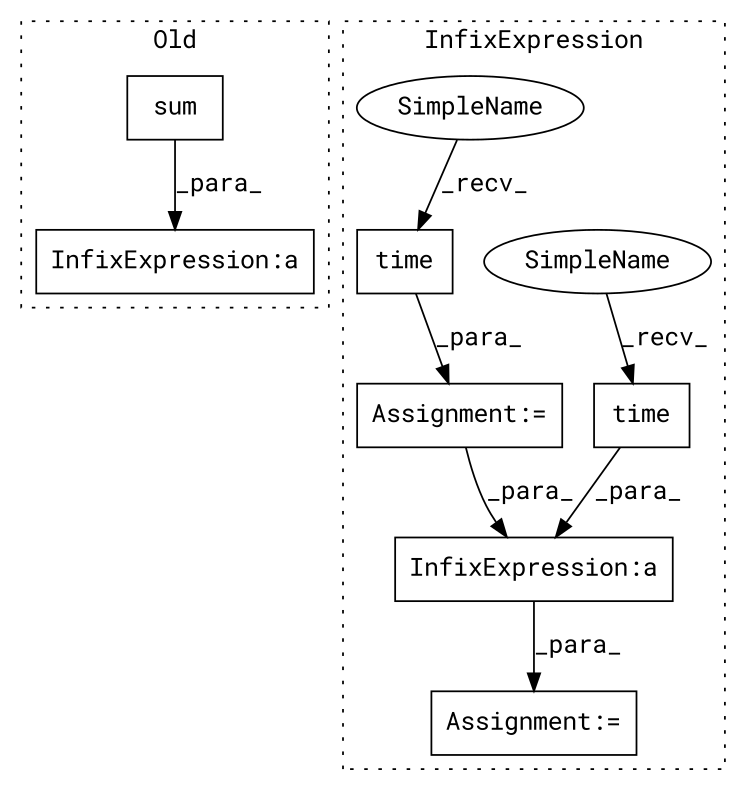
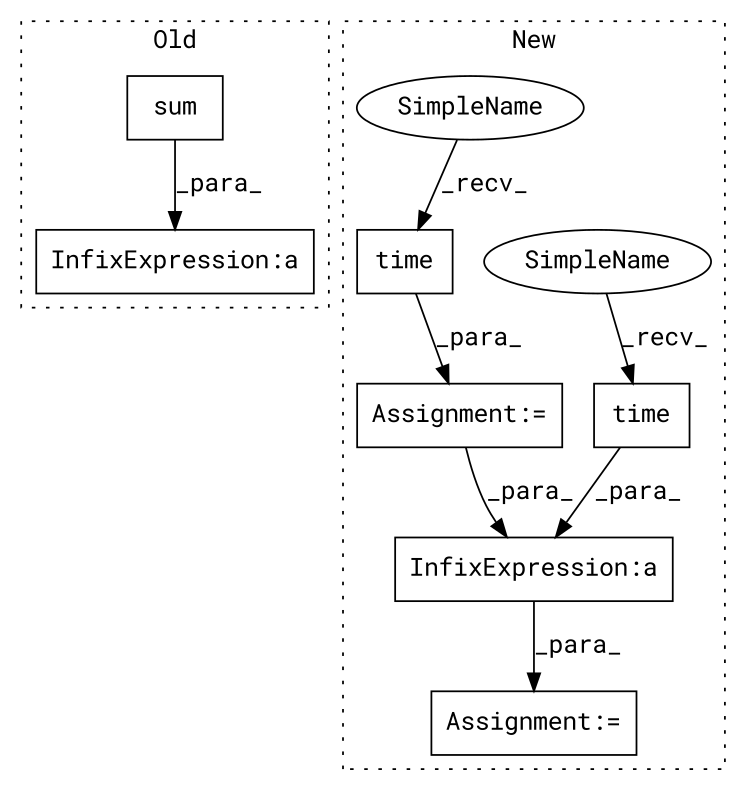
(534, 42) -> (534, 42)
